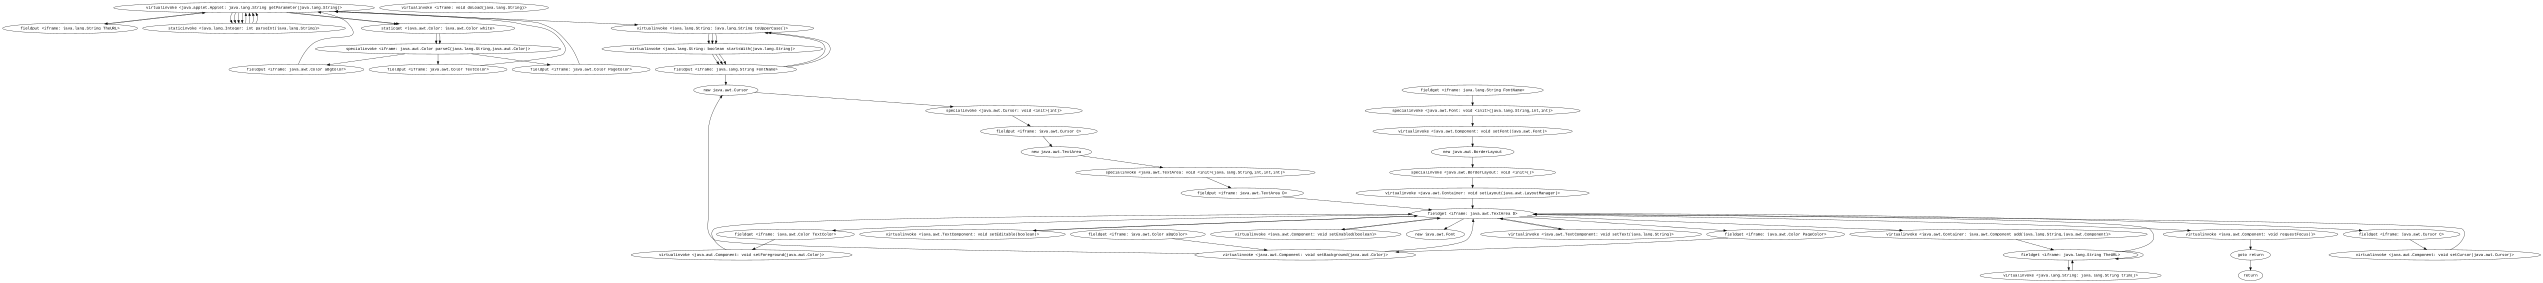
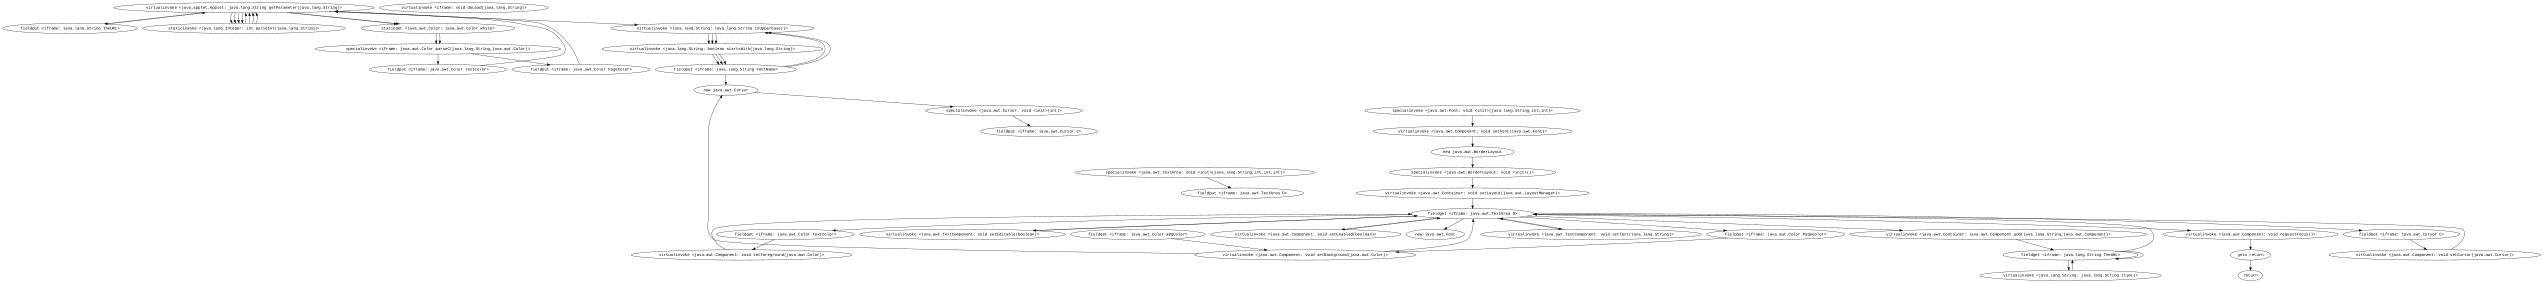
(296, 70) -> none
(1473, 90) -> none
(1056, 152) -> none
(1356, 203) -> none
